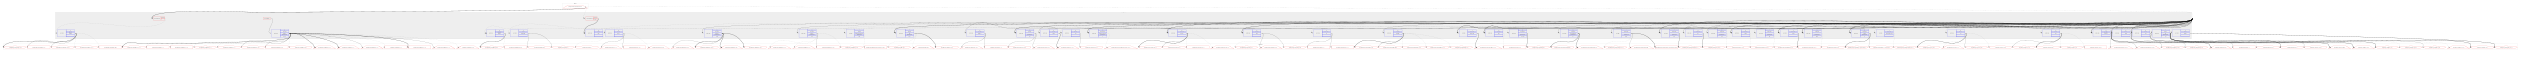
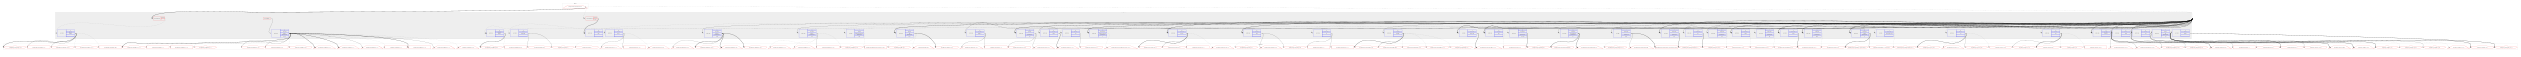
(229, 47) -> none
